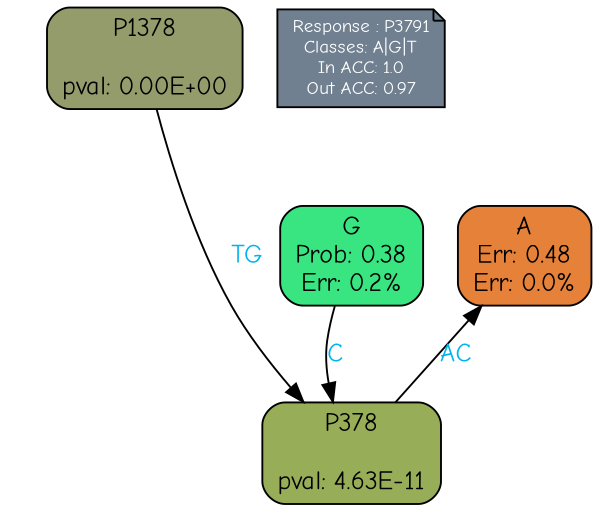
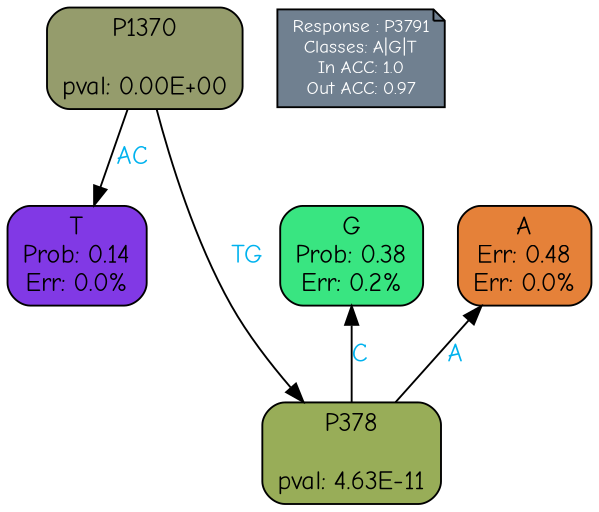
(145, 58) -> (145, 58)
none -> (77, 256)
(327, 344) -> (352, 364)
(456, 354) -> (456, 354)
